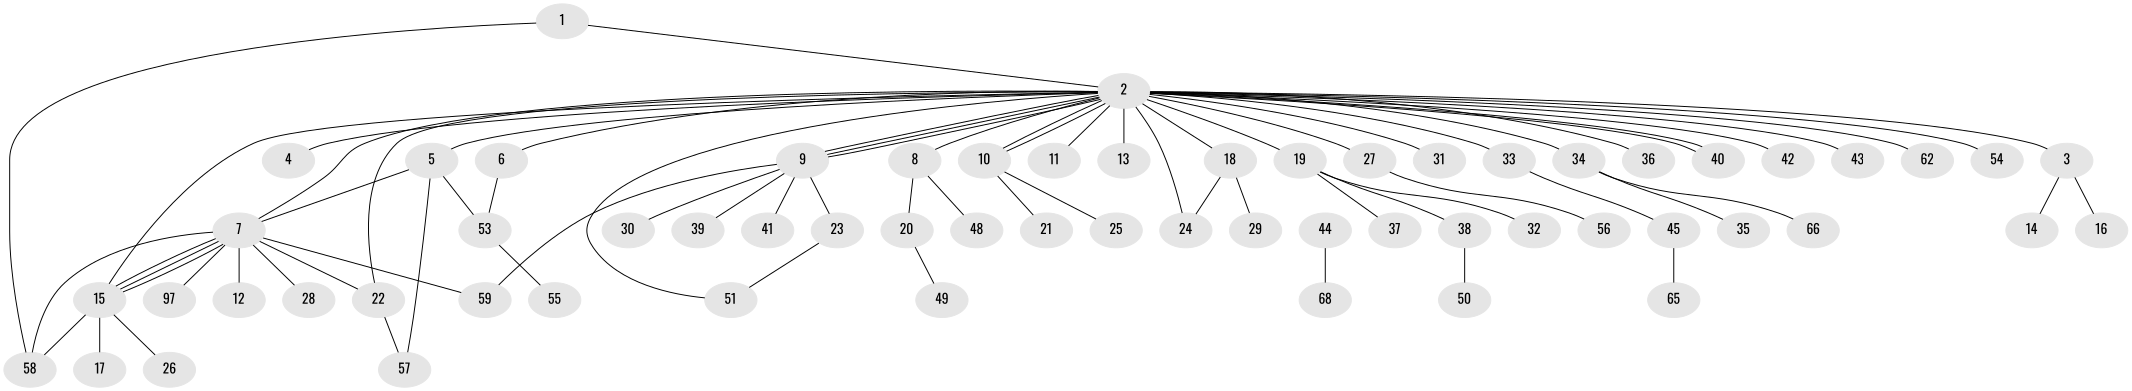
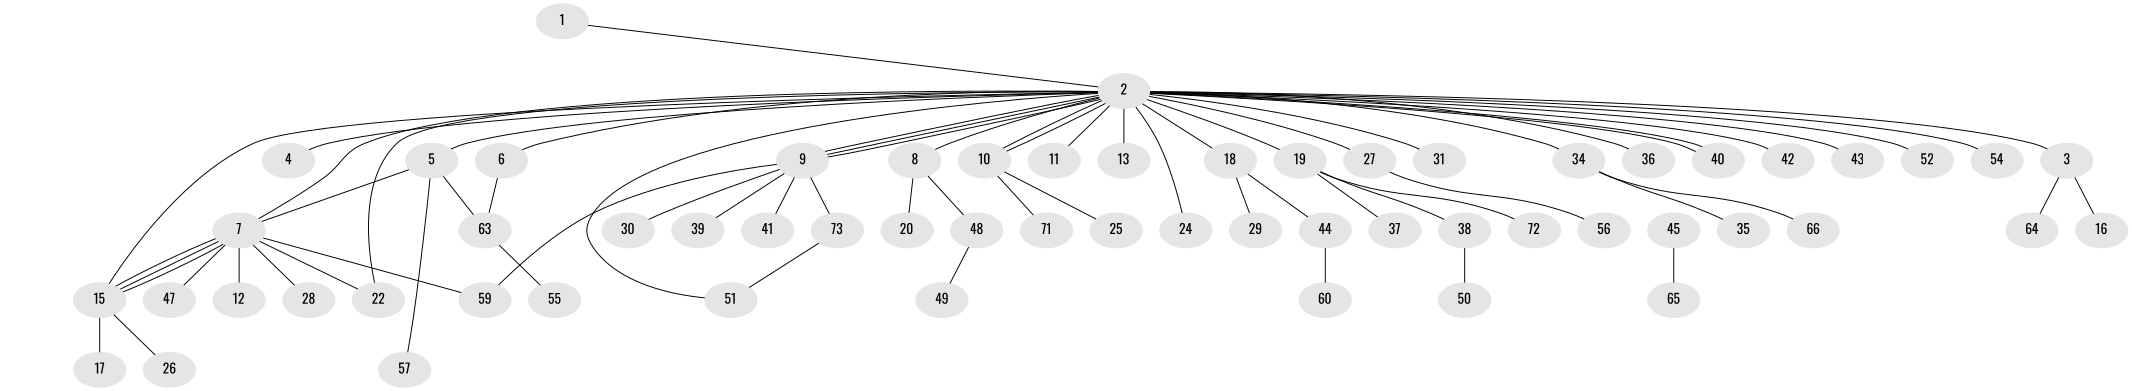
(1509, 161) -> none
(1927, 161) -> (1927, 161)
(1208, 196) -> (1278, 196)
(485, 230) -> (485, 230)
(837, 230) -> (837, 230)
(1046, 230) -> (1046, 230)
(1534, 230) -> (1534, 230)
(2032, 230) -> (2032, 230)
(925, 265) -> (959, 265)
(169, 300) -> (169, 300)
(1325, 300) -> (1325, 300)
(392, 335) -> none
(30, 370) -> none
